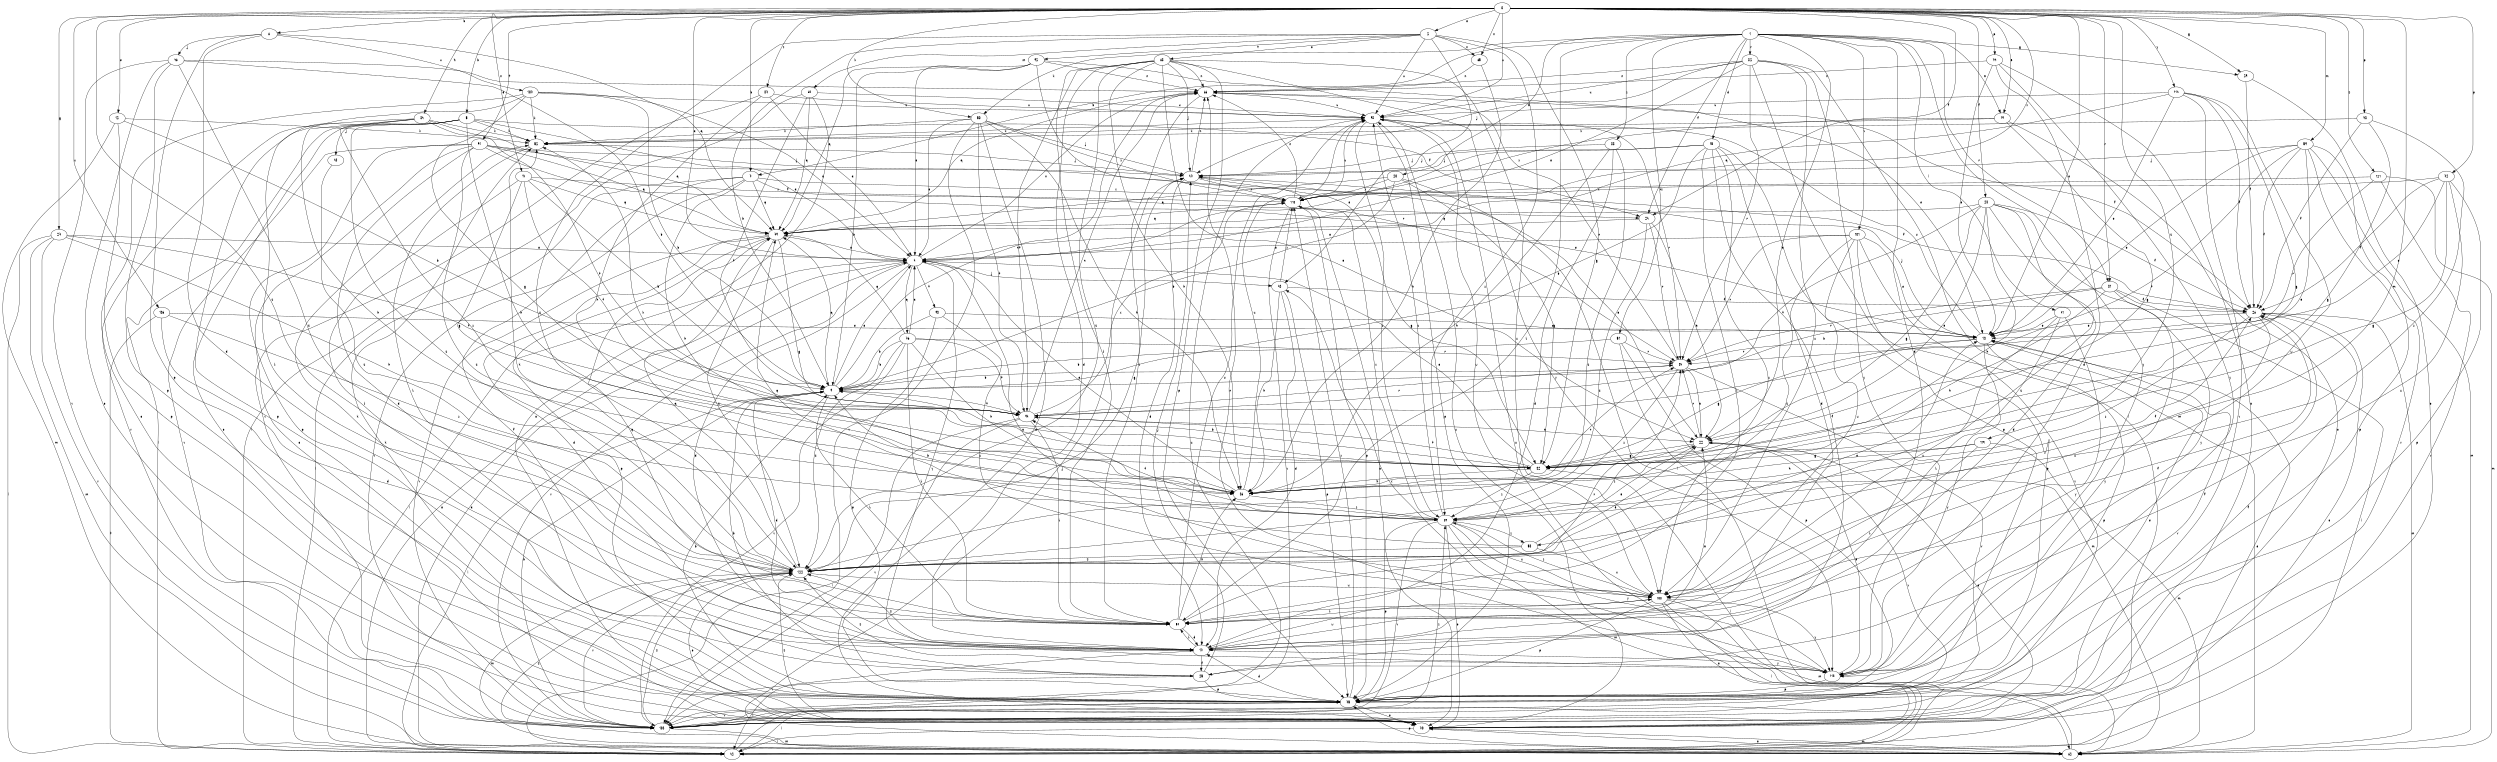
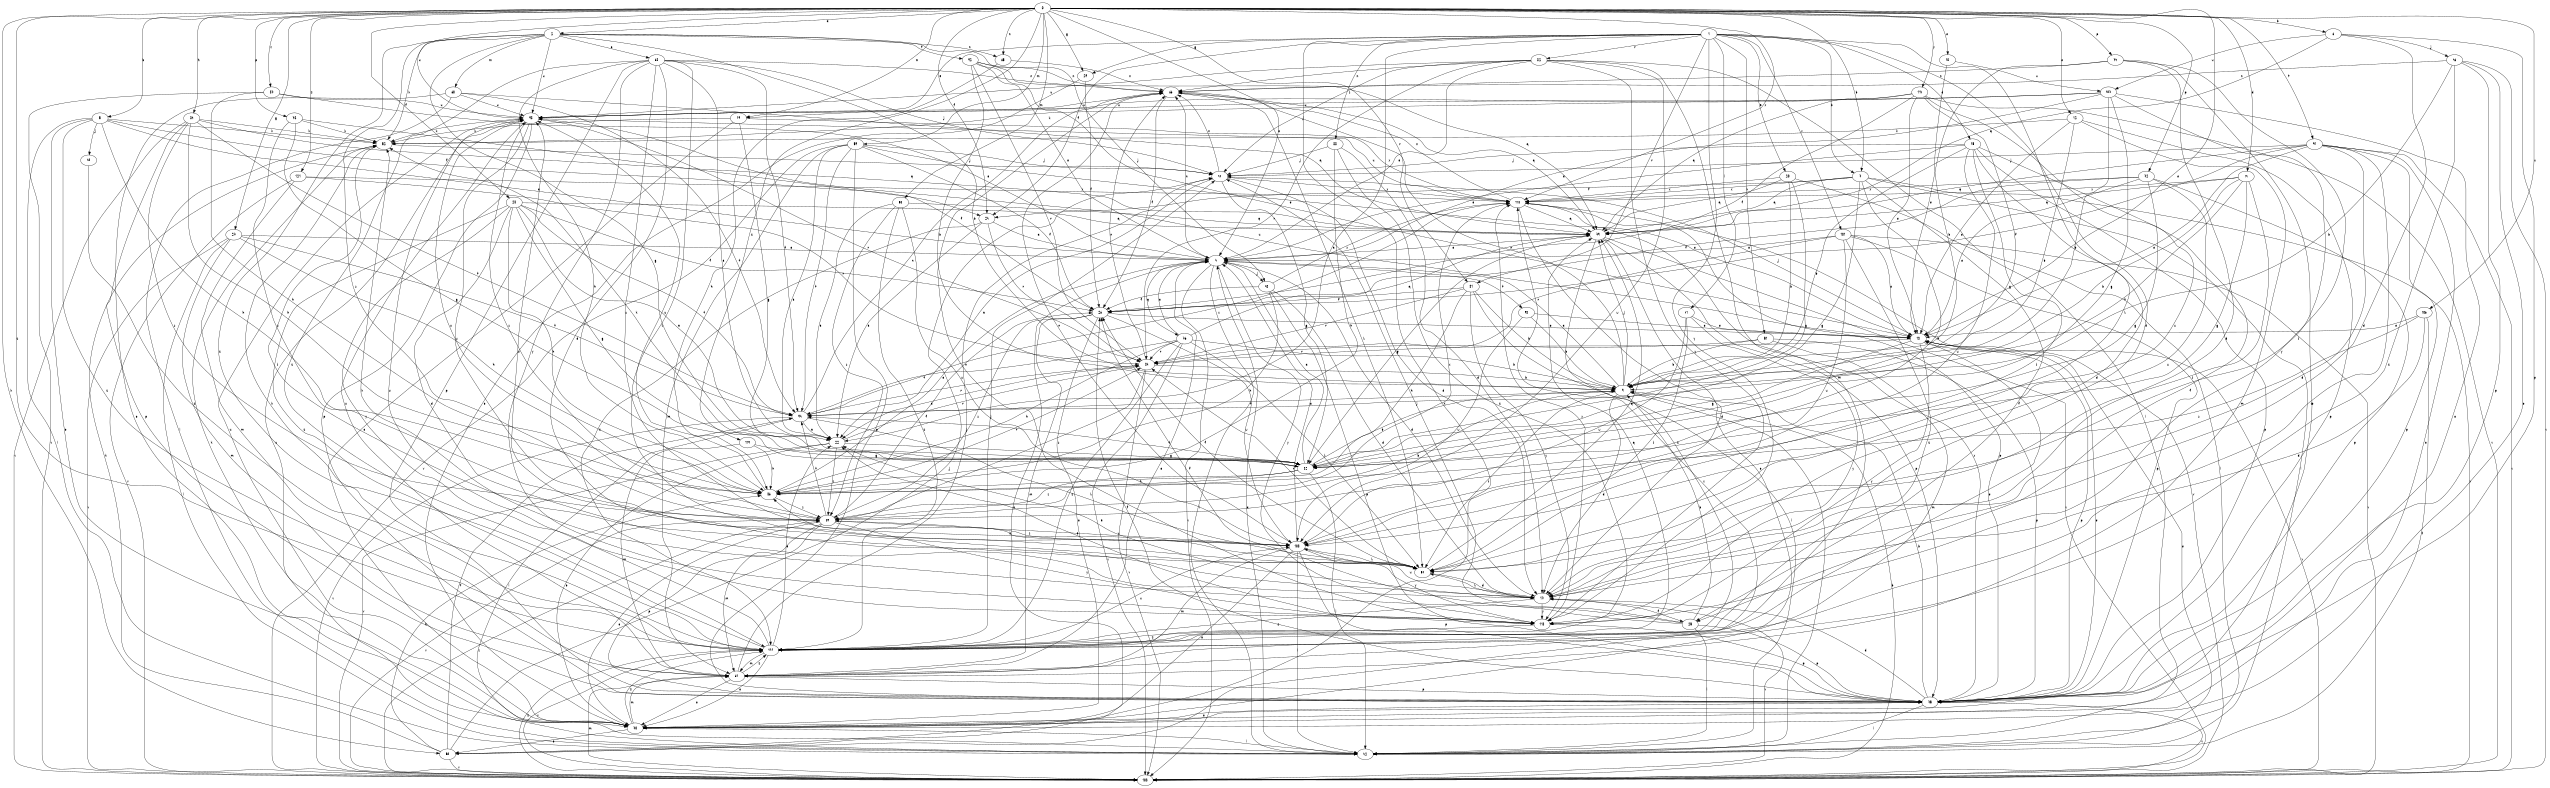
none -> (1948, 60)
none -> (414, 65)
none -> (1974, 213)
(832, 313) -> (1624, 313)
none -> (1061, 332)
(1134, 378) -> (991, 417)
none -> (1616, 408)
none -> (420, 457)
(1487, 527) -> (844, 368)
(1501, 584) -> (1560, 406)
(1711, 605) -> none
(839, 635) -> (572, 737)
(914, 672) -> (1635, 767)
(966, 681) -> none
